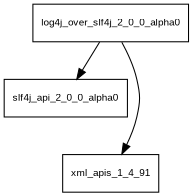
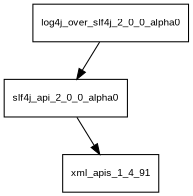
(139, 93) -> (86, 131)
